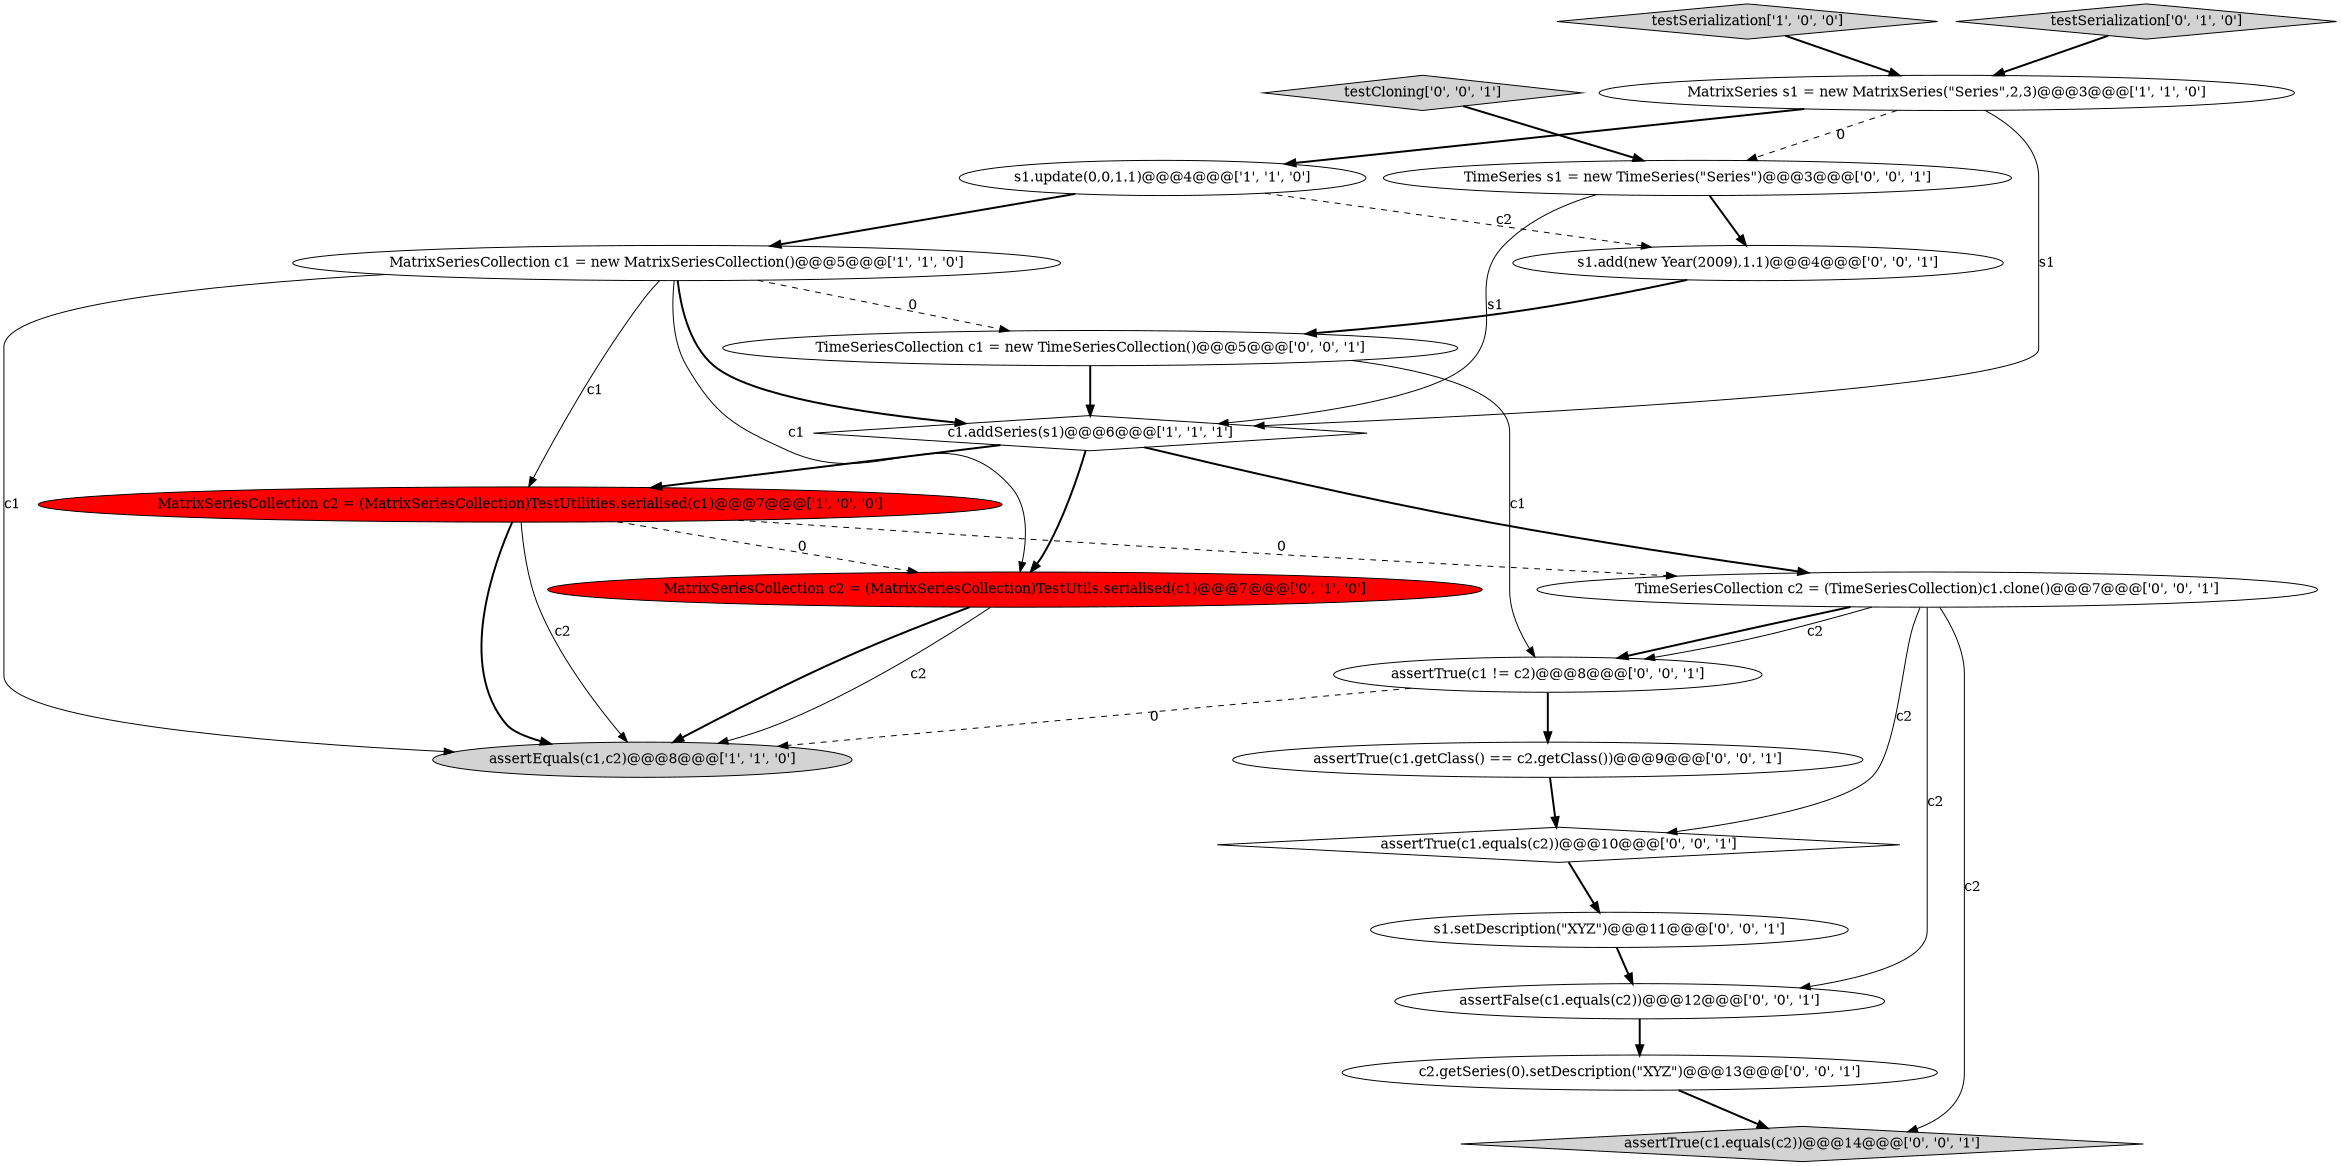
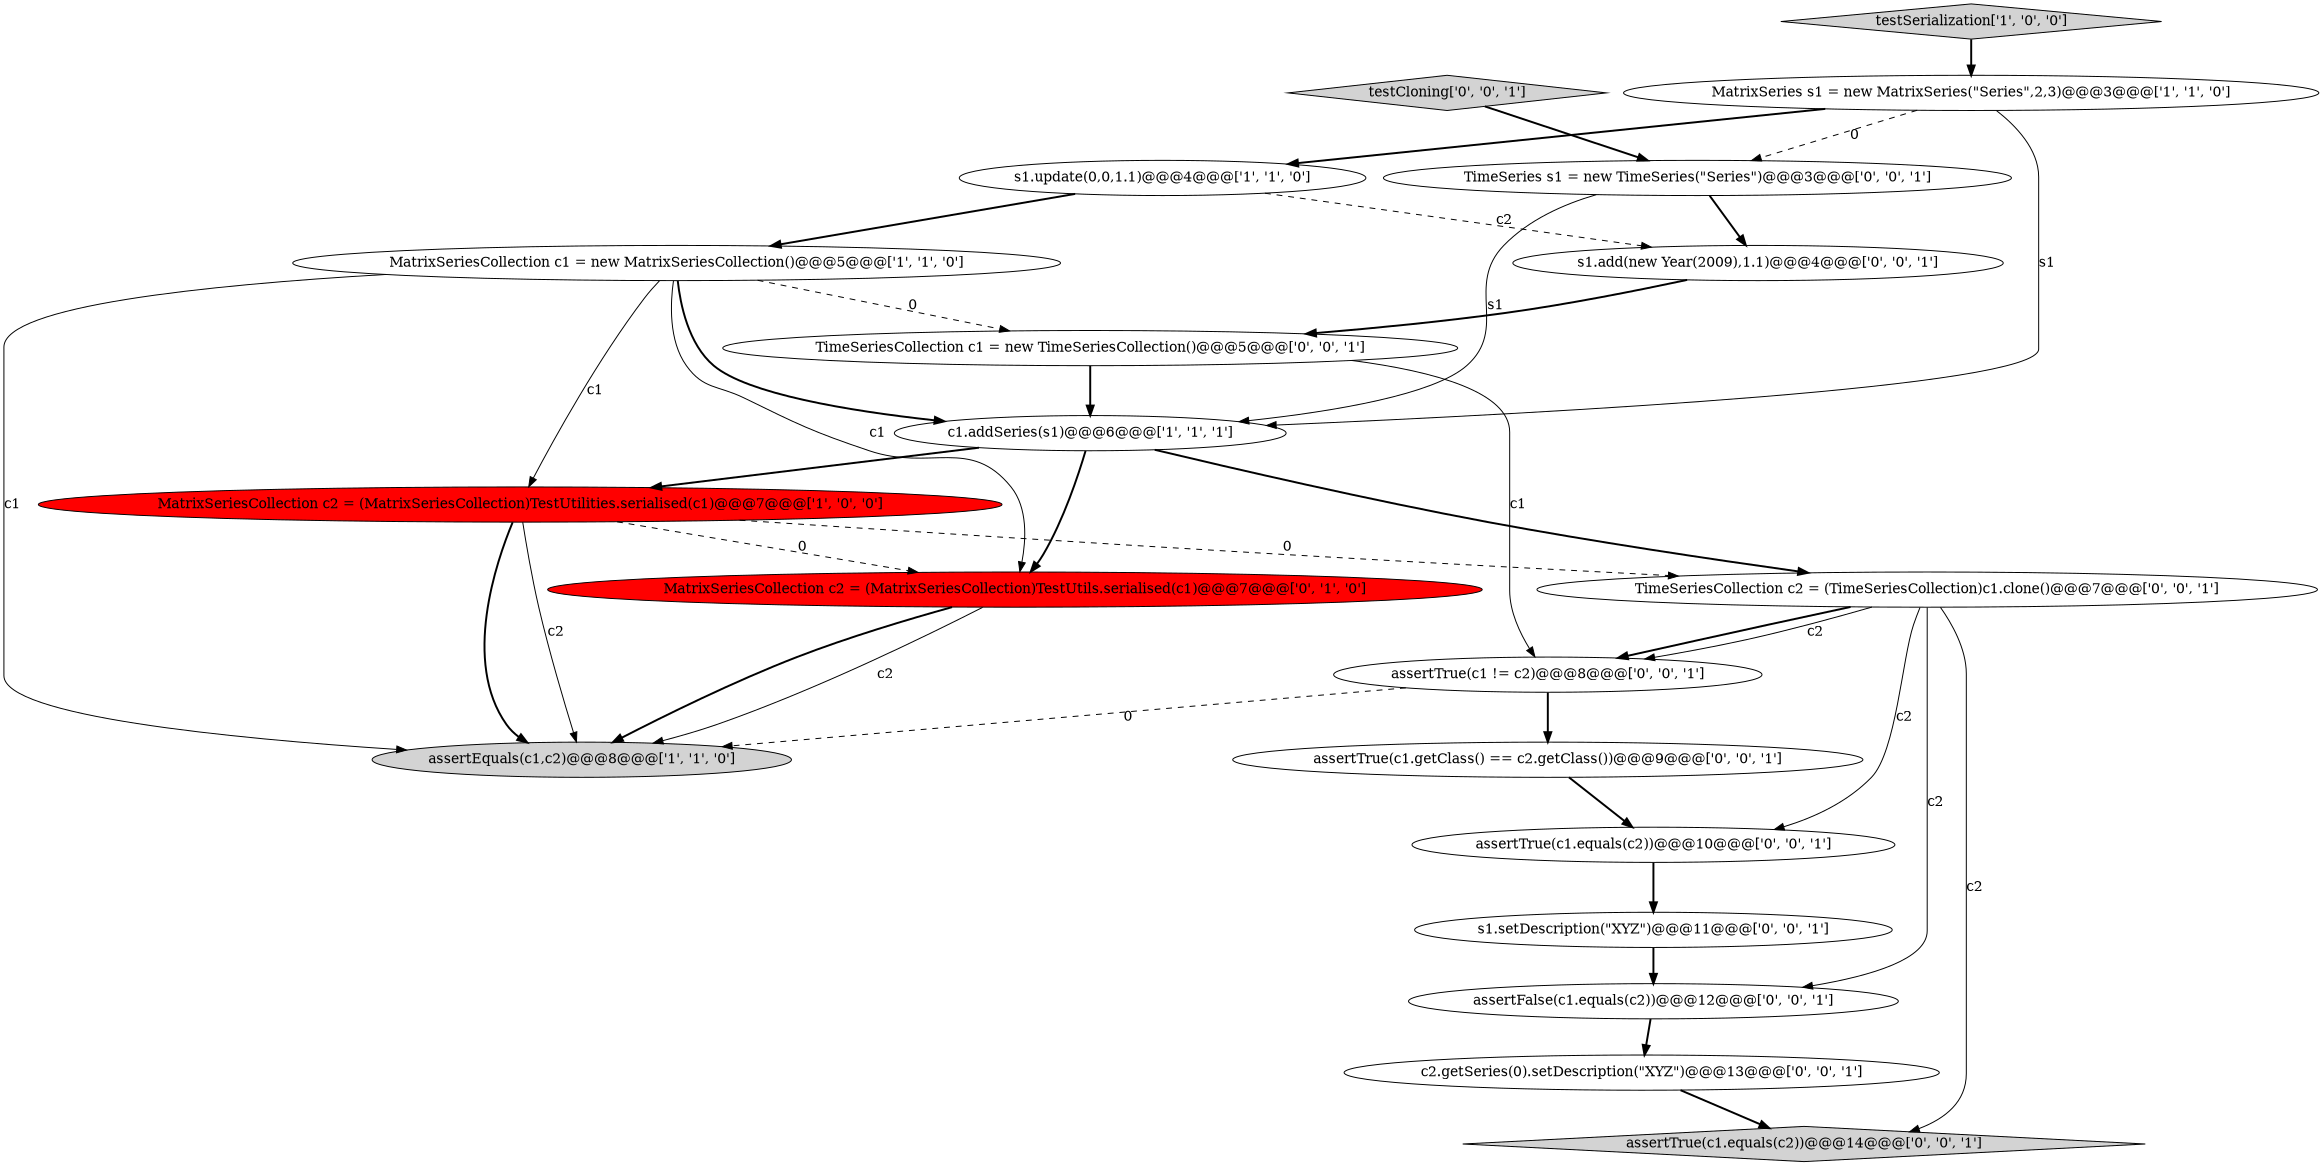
(2146, 22) -> none
(1090, 433) -> (1090, 433)
(1559, 845) -> (1653, 845)
